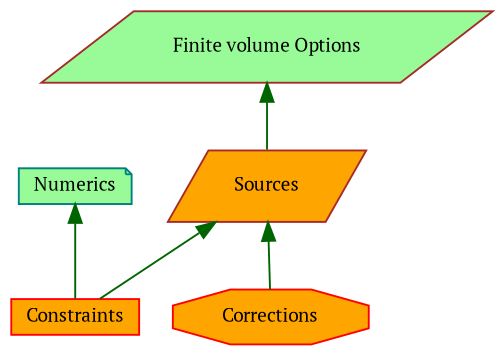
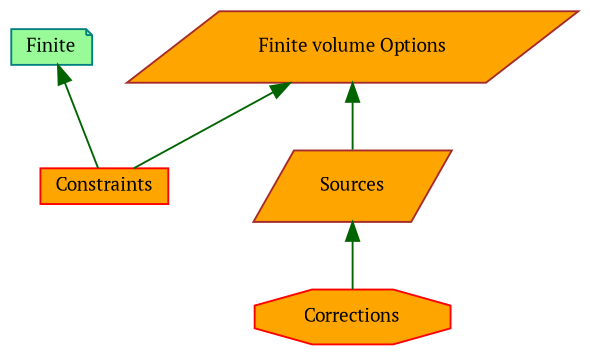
(267, 47) -> (353, 47)
(75, 186) -> (52, 47)
(150, 266) -> (203, 130)
